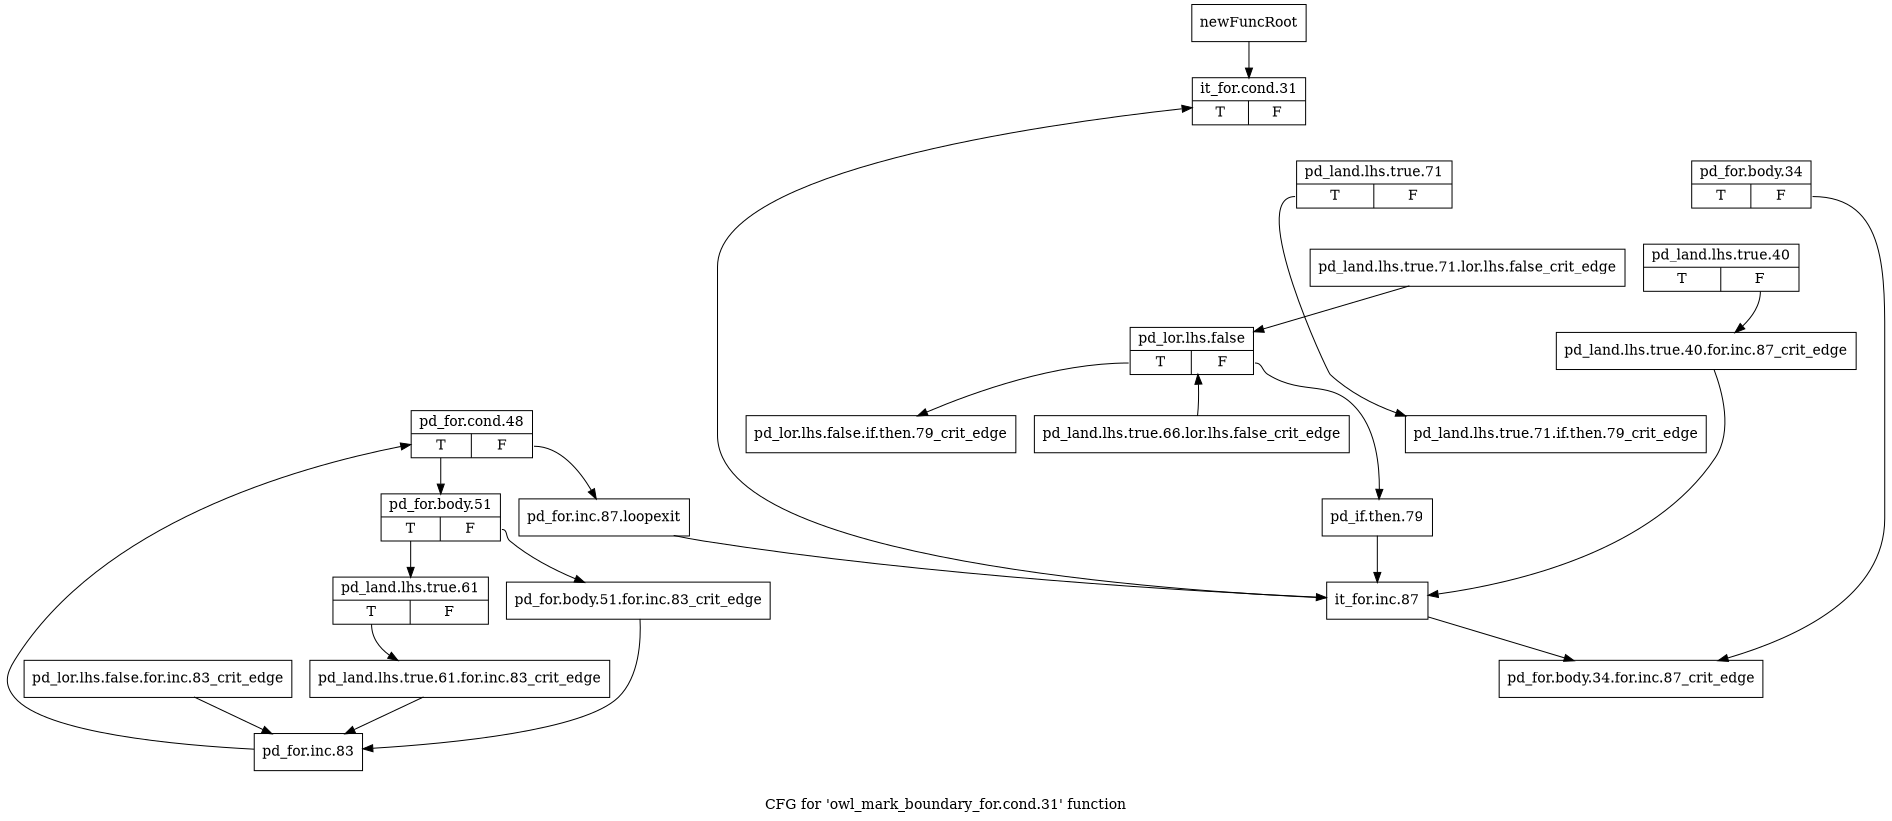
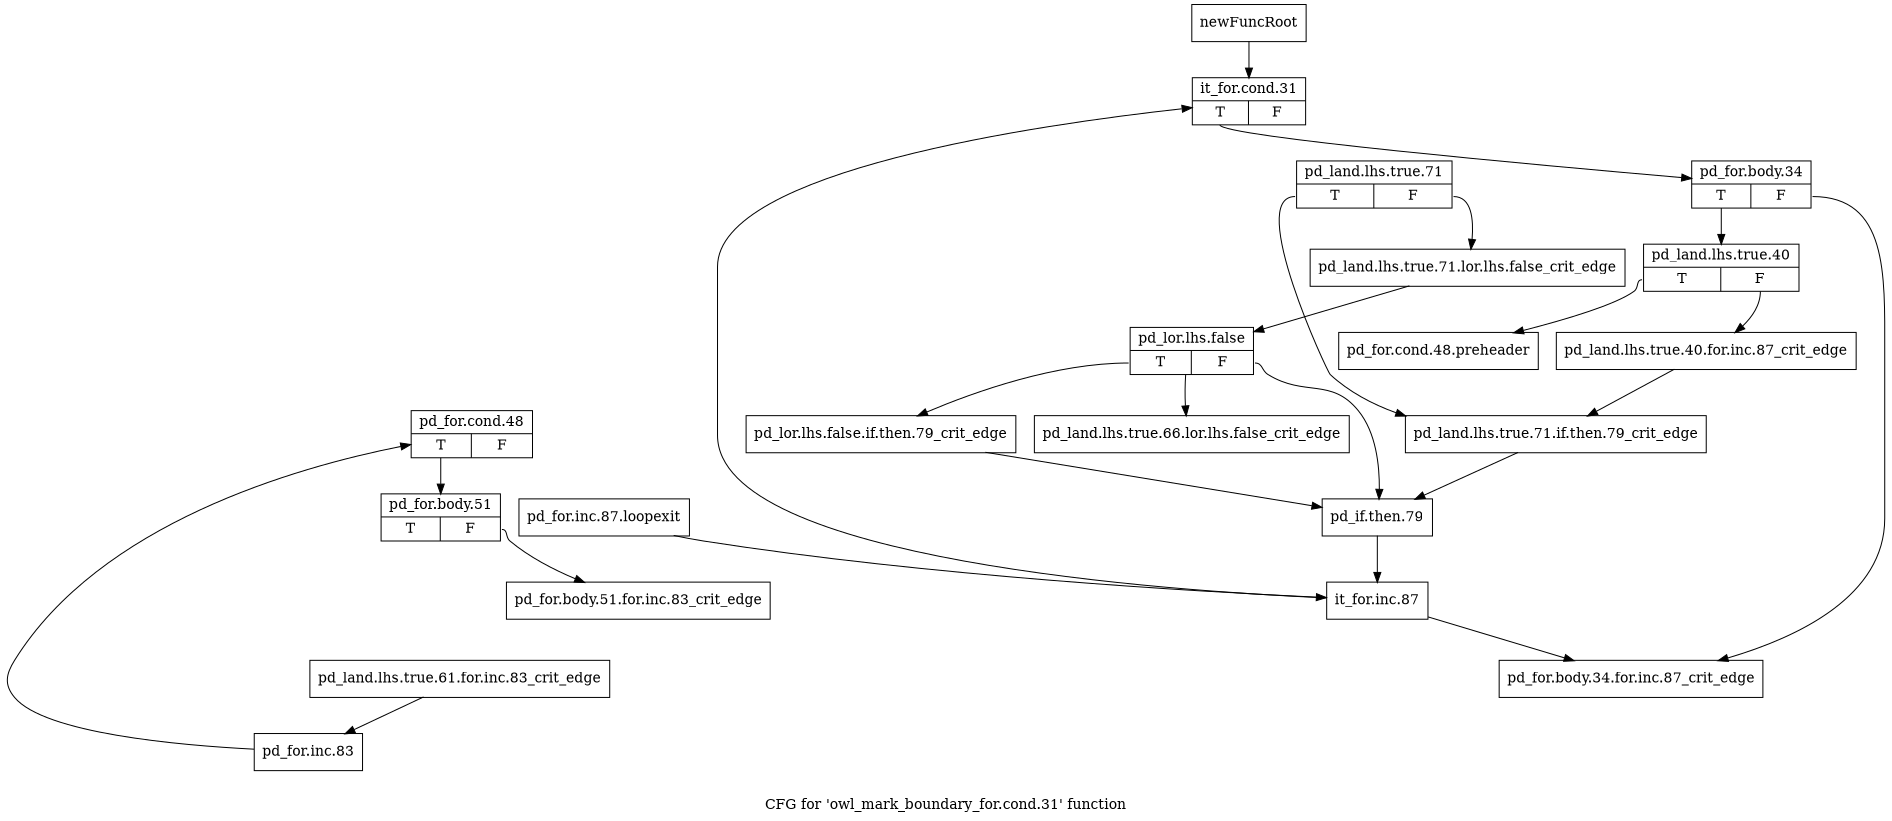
none -> (1450, 156)
none -> (1471, 213)
none -> (1721, 221)
none -> (1438, 351)
(1199, 400) -> (1185, 390)
(568, 461) -> none
none -> (1471, 474)
none -> (1149, 479)
(1632, 532) -> (1635, 390)
(411, 601) -> none
(158, 679) -> none
(540, 728) -> none
